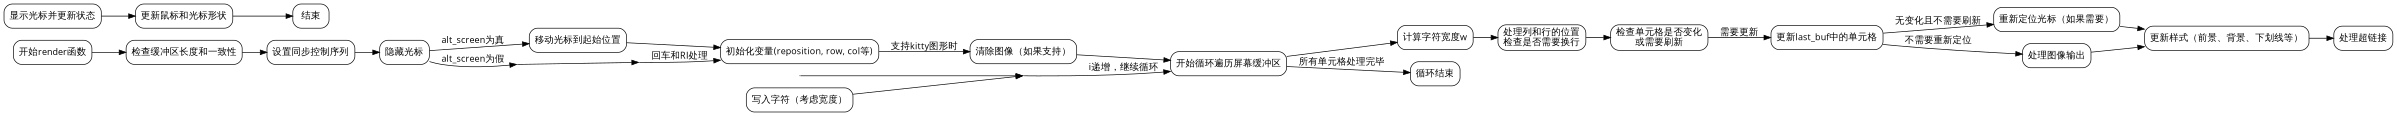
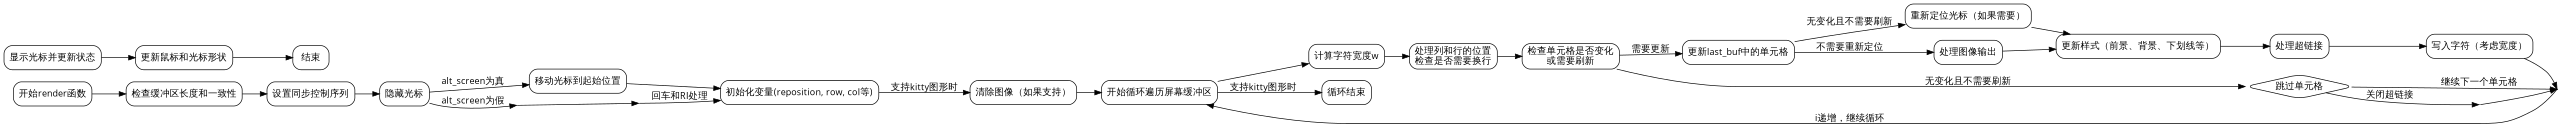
none -> (2374, 46)
(1342, 62) -> (1263, 88)
none -> (2300, 87)
